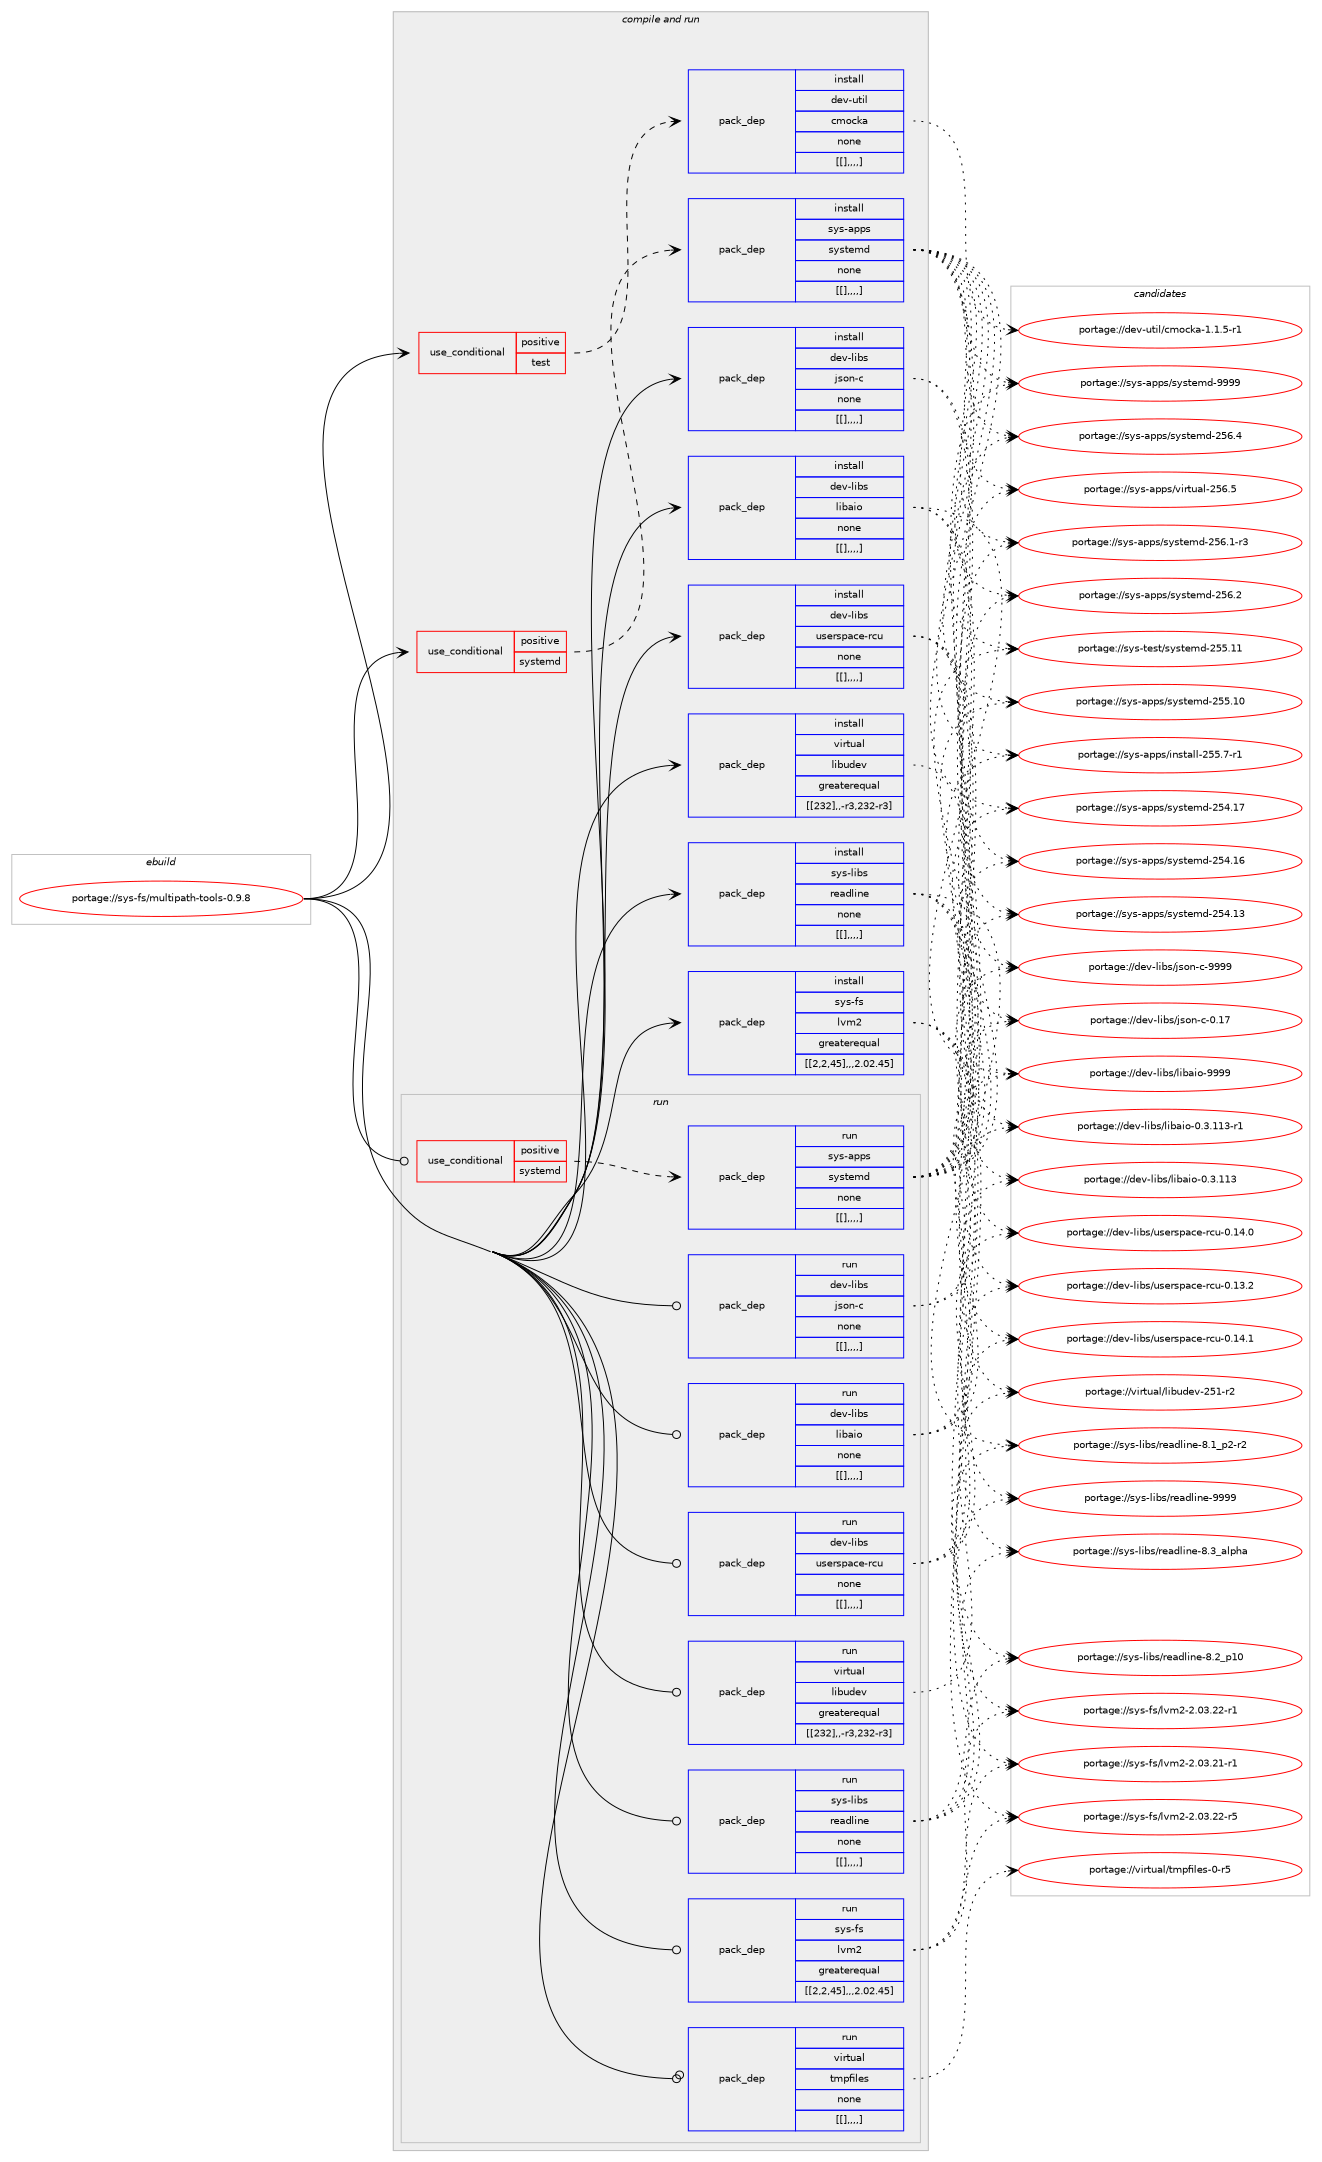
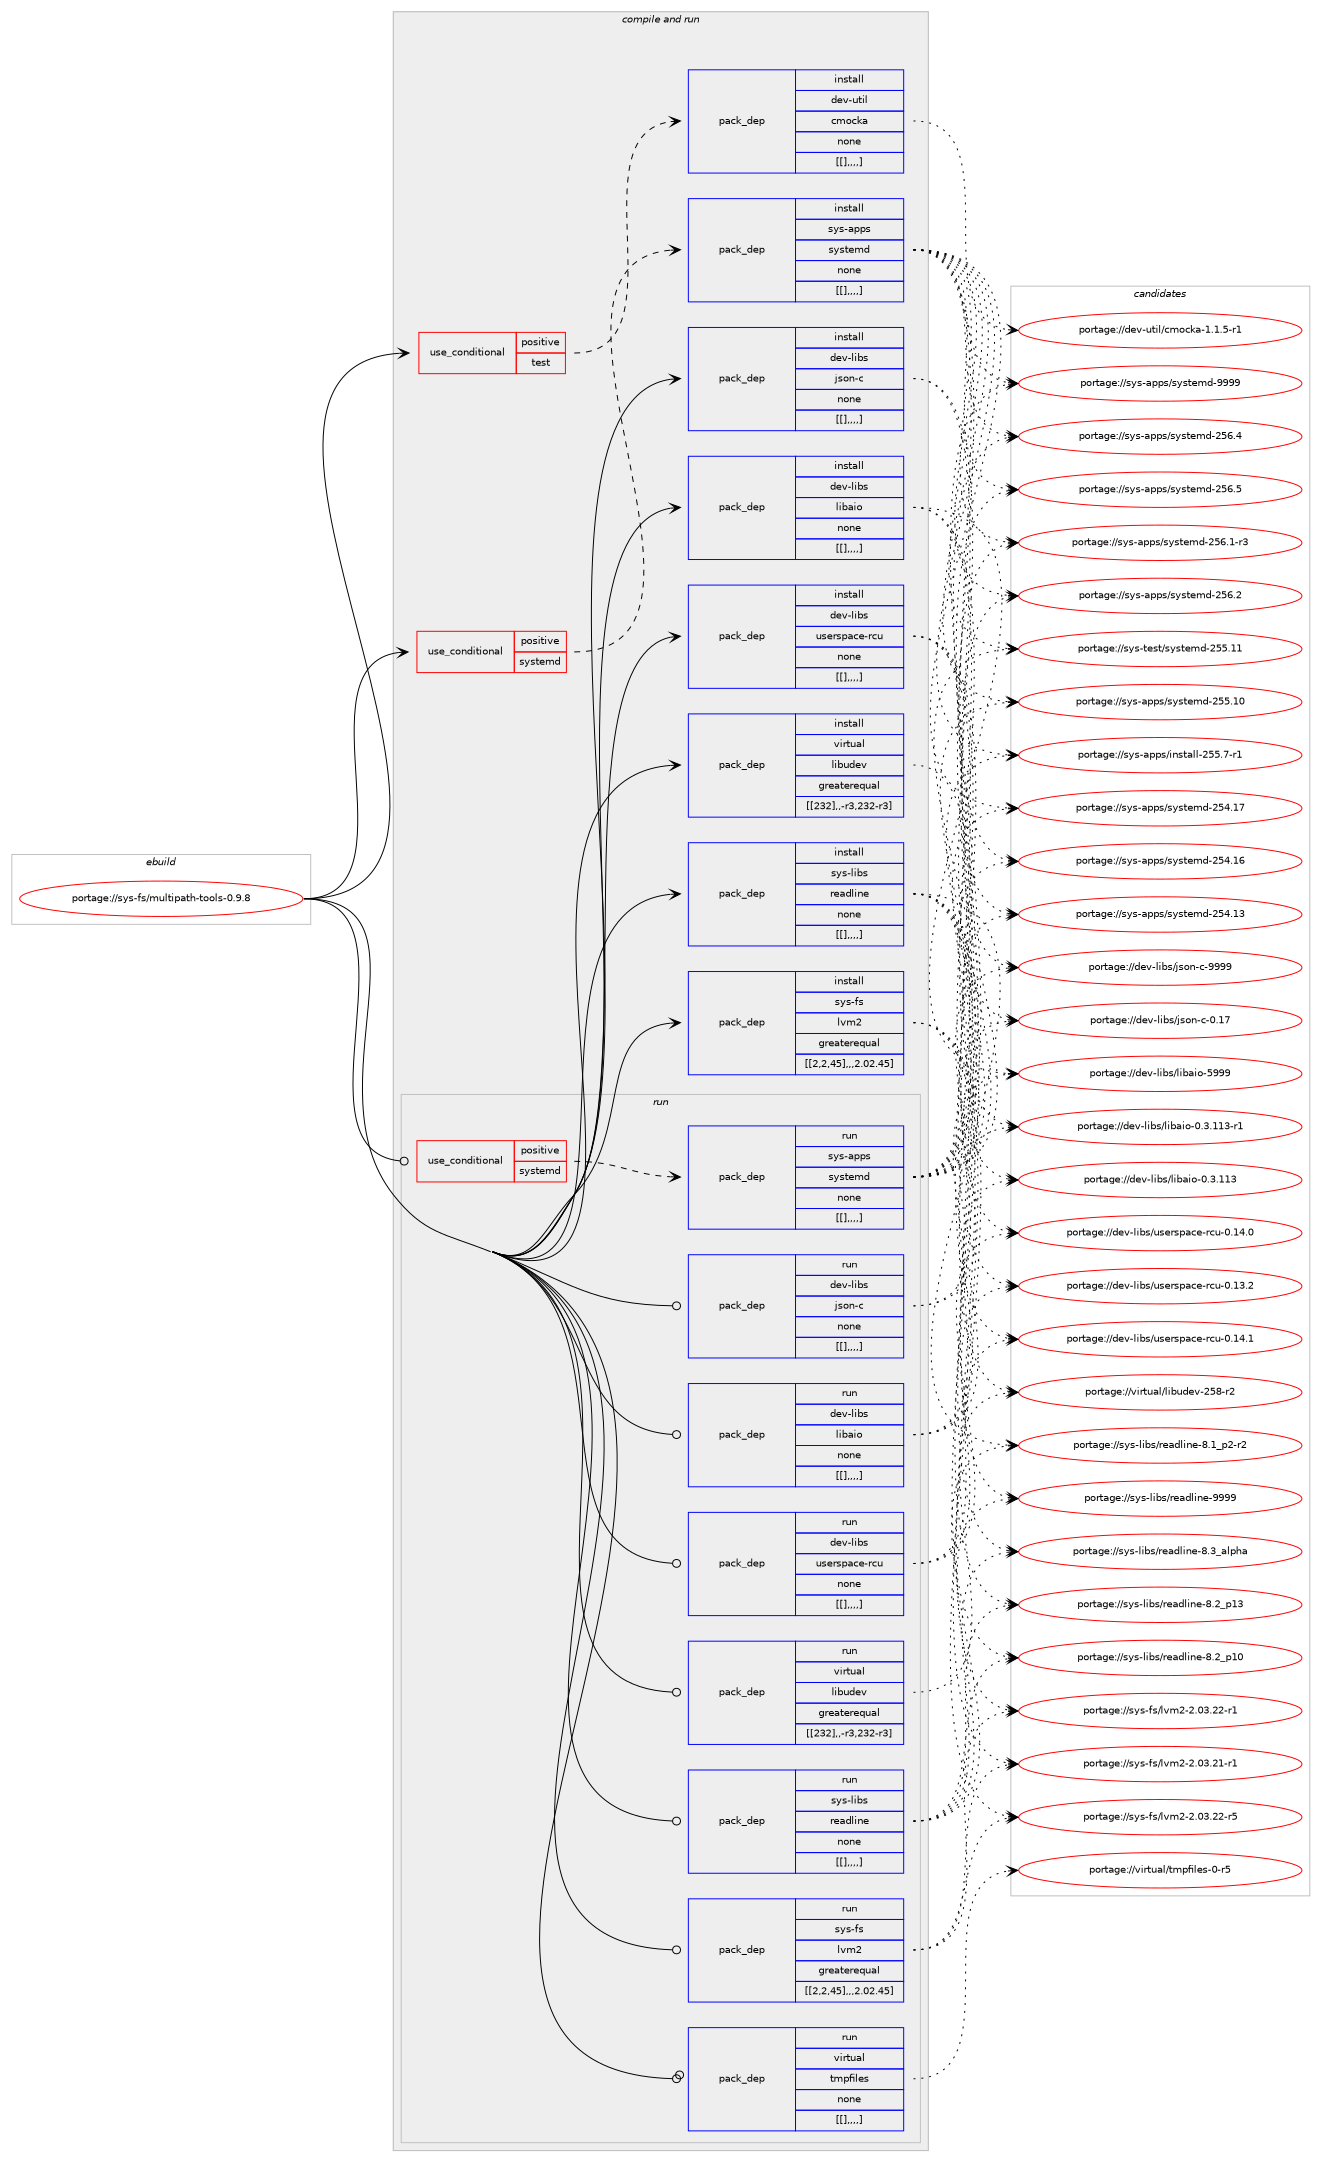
(1160, 490) -> (1160, 490)
(1160, 1074) -> (1160, 1074)
(1160, 1392) -> (1160, 1392)
none -> (1160, 1605)
